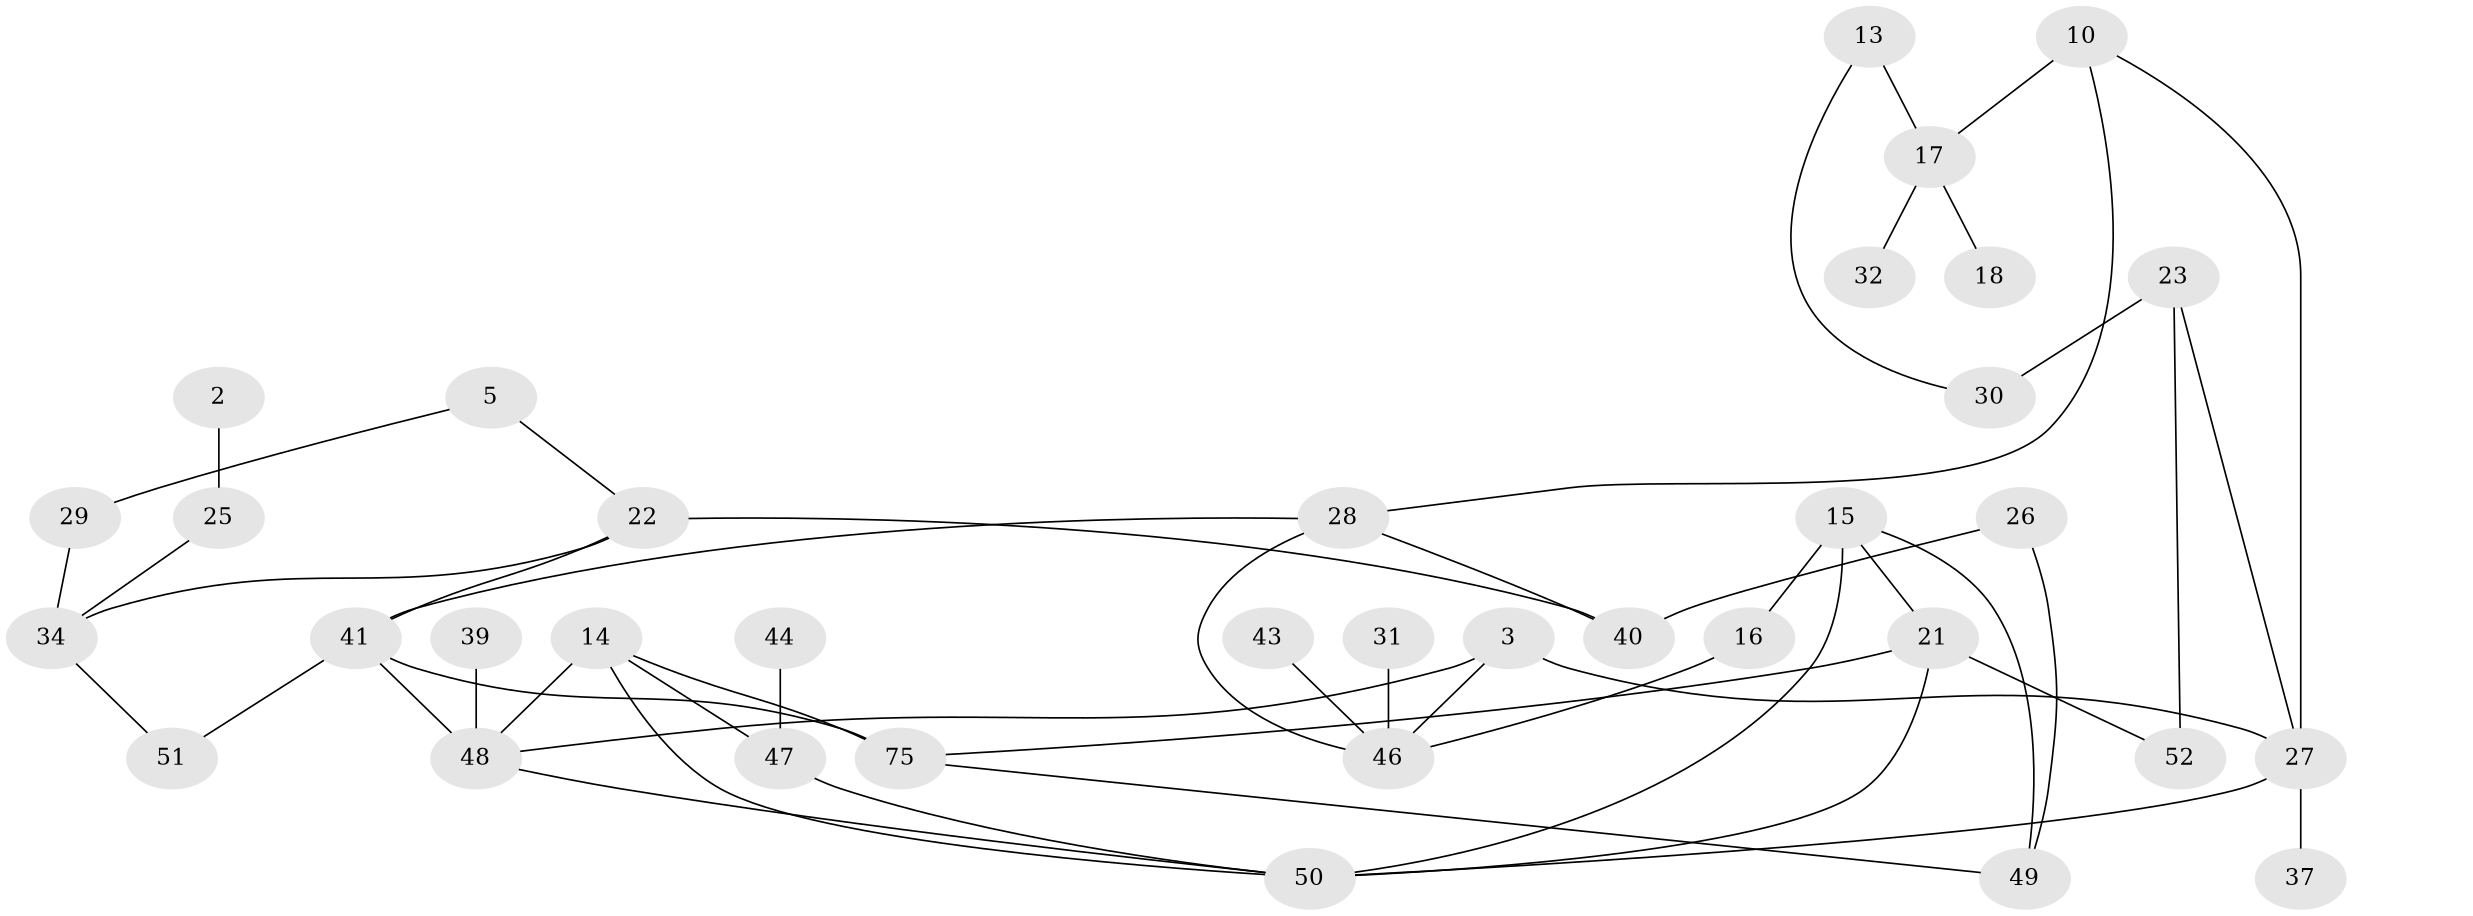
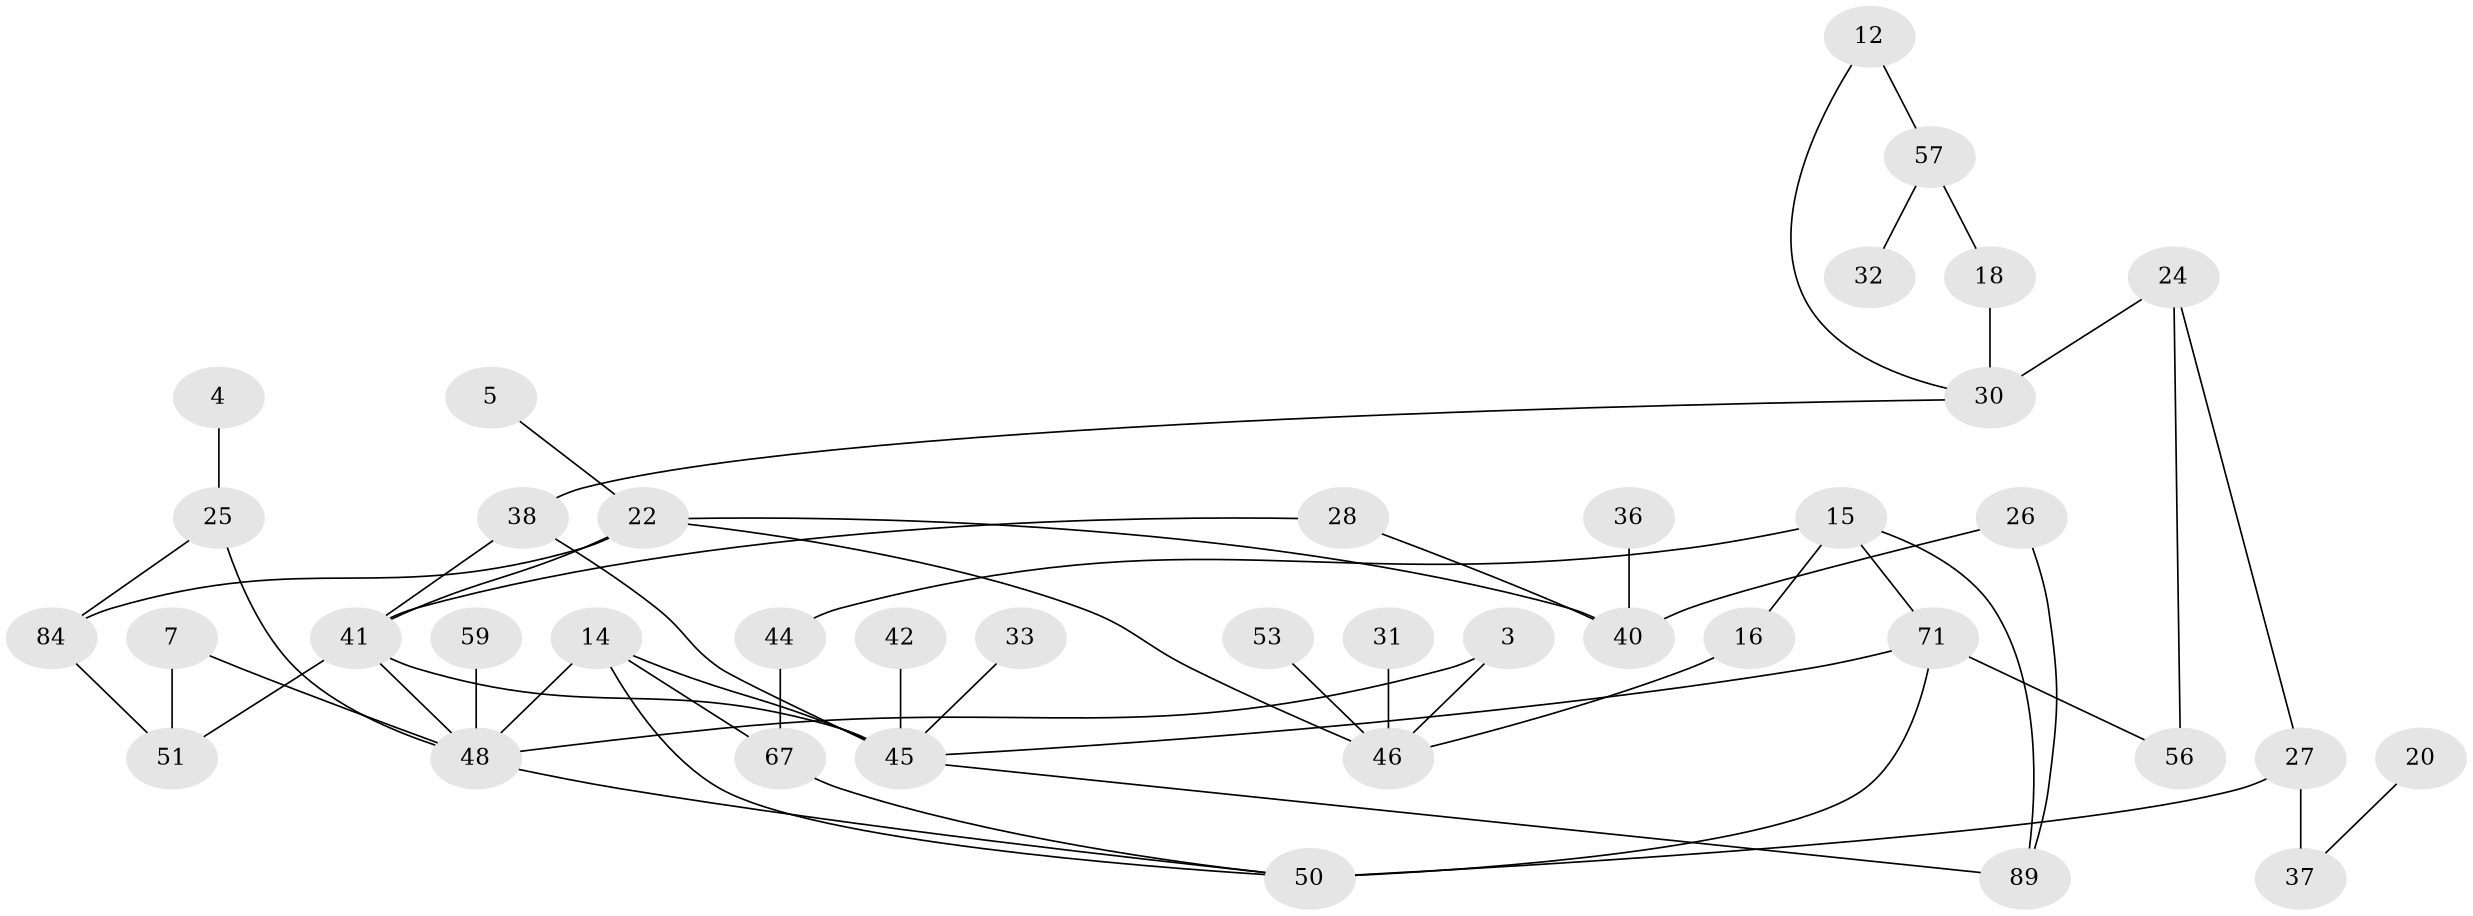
(1870, 37) -> (1870, 37)
(2082, 37) -> none
(1930, 157) -> (1930, 157)
(2174, 277) -> (2174, 277)
none -> (1990, 338)
(219, 398) -> (219, 398)
(75, 518) -> none
none -> (523, 518)
none -> (1629, 518)
(52, 638) -> (52, 638)
none -> (172, 638)
(476, 638) -> (476, 638)
none -> (901, 638)
none -> (1021, 638)
(1268, 638) -> (1268, 638)
(1933, 638) -> (1933, 638)
(1202, 657) -> (1033, 592)
none -> (293, 665)
(1905, 698) -> none
(780, 759) -> (780, 759)
(901, 759) -> (901, 759)
(2180, 759) -> (2180, 759)
none -> (2421, 759)
(1658, 783) -> (1255, 560)
(2025, 879) -> (2025, 879)
